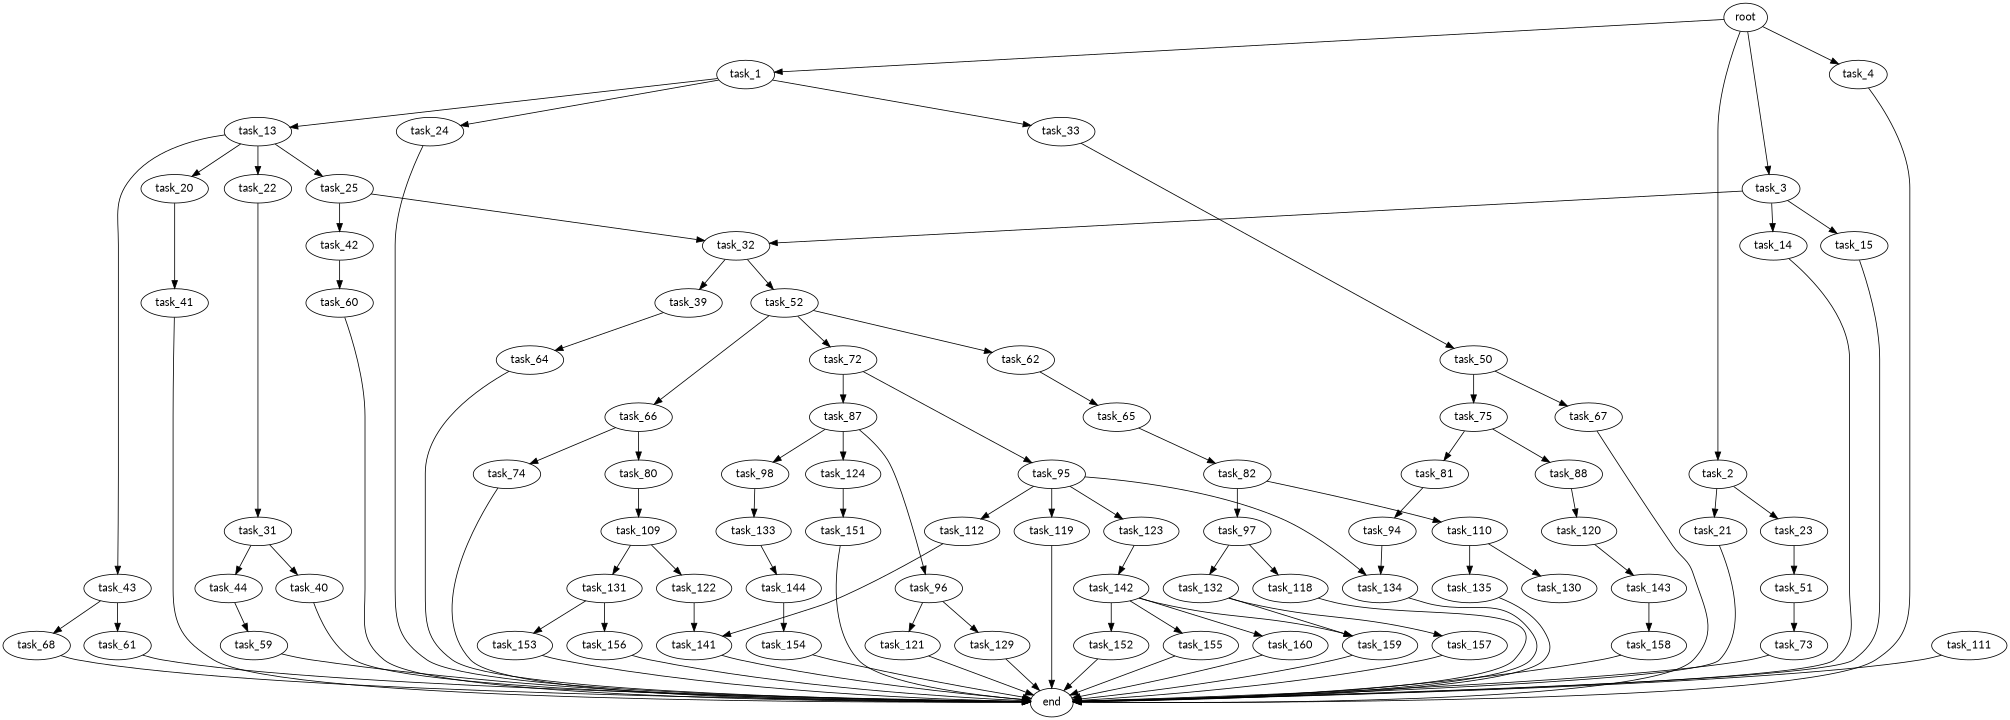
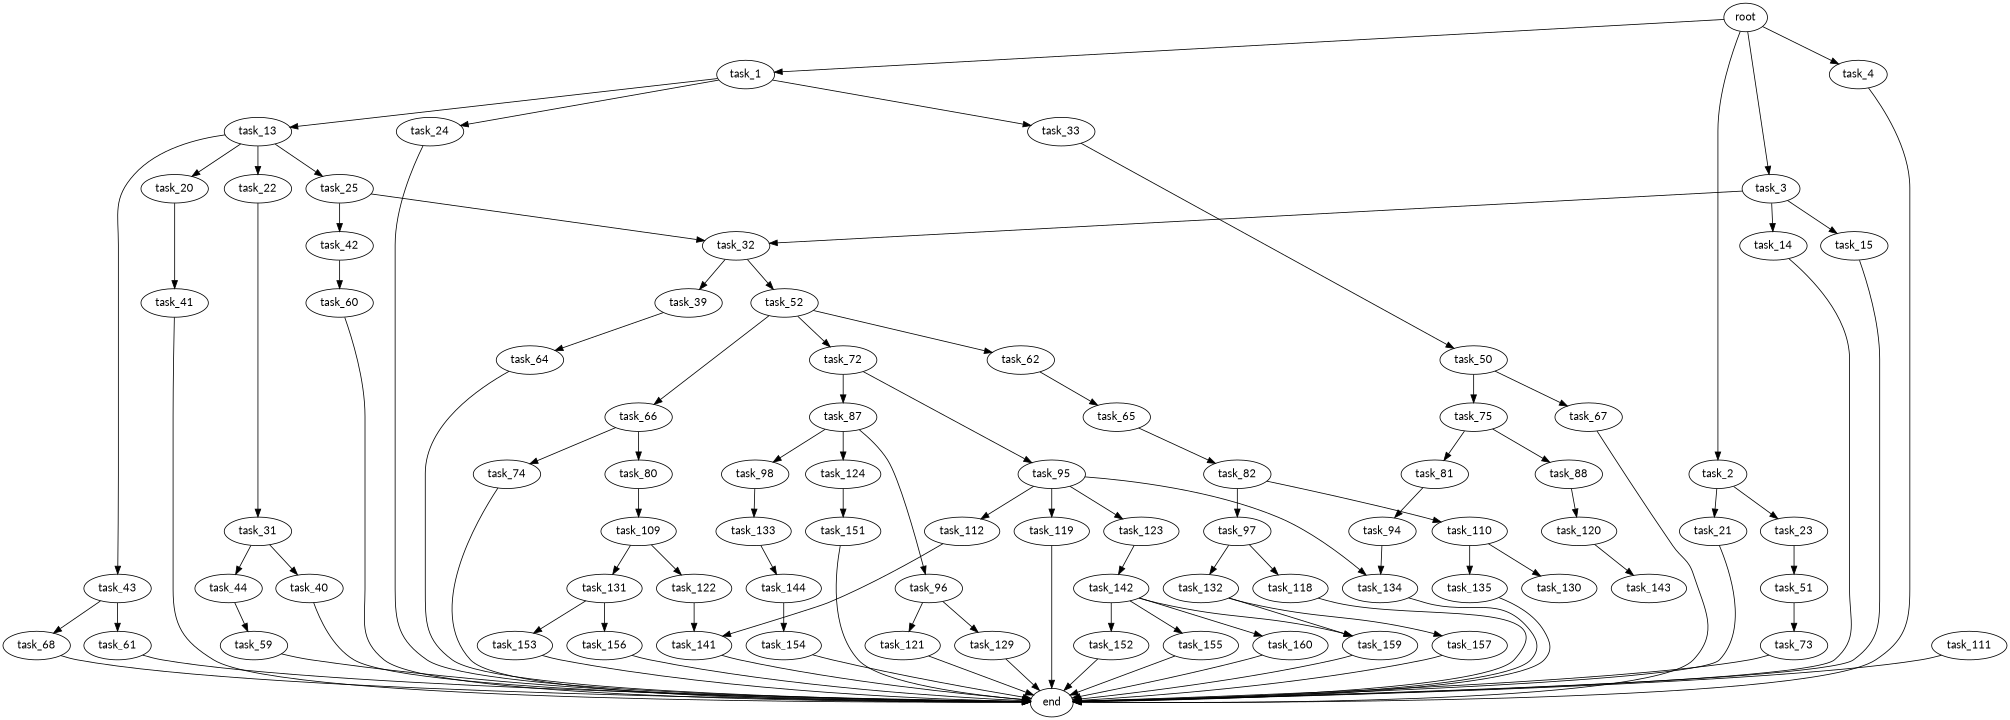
(1649, 646) -> none
